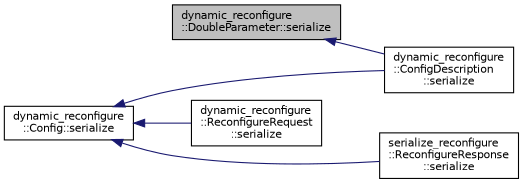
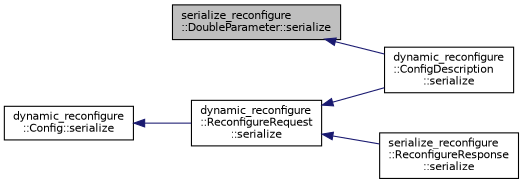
(257, 22) -> (257, 22)
(253, 79) -> (358, 95)
(250, 163) -> (356, 140)
